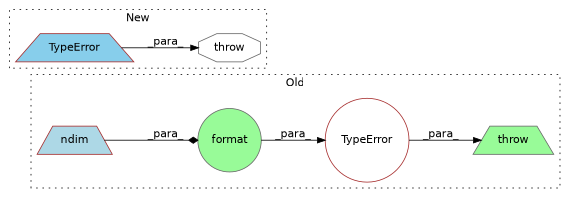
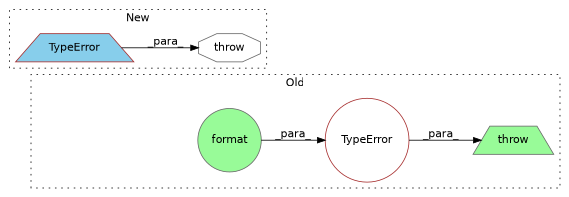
(75, 140) -> none
